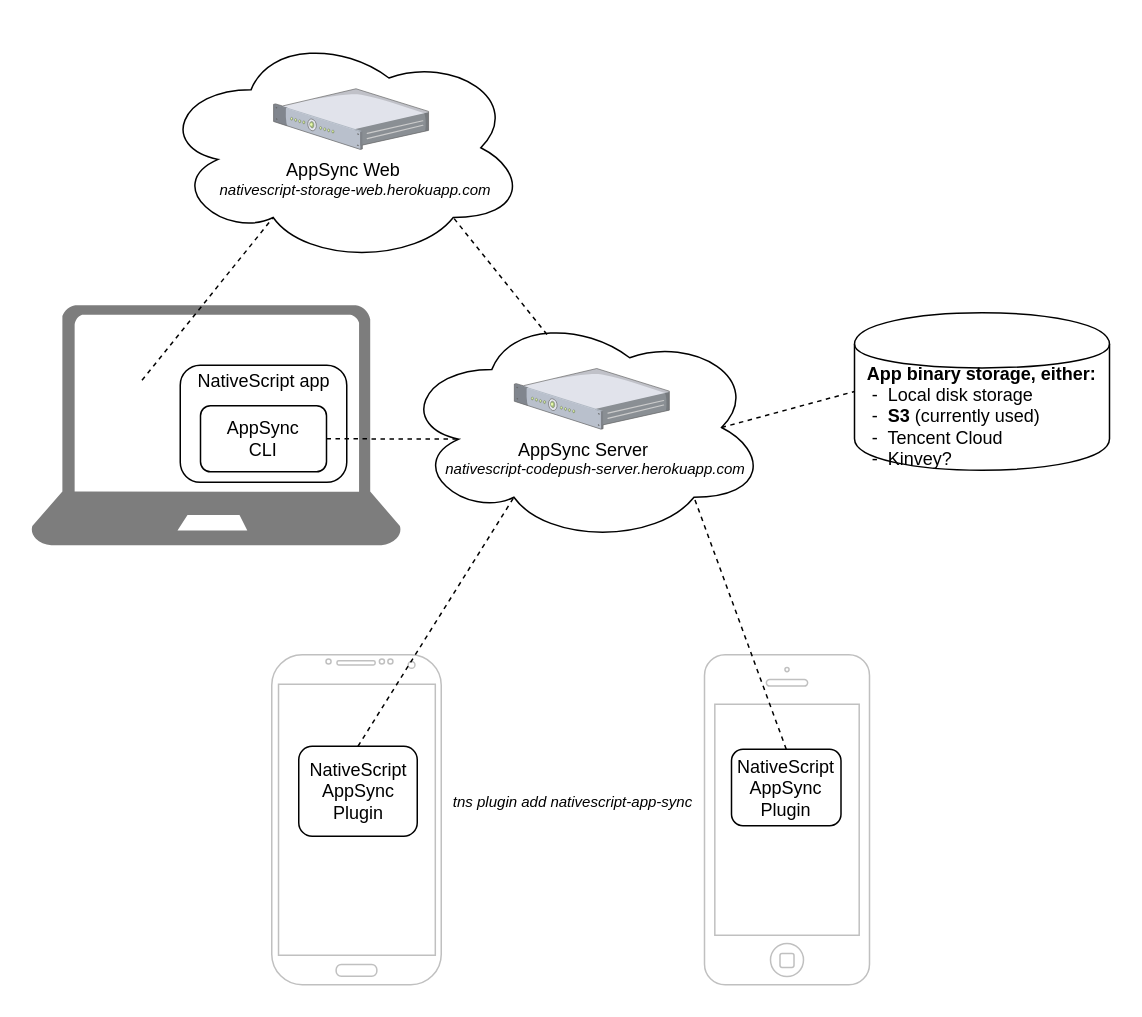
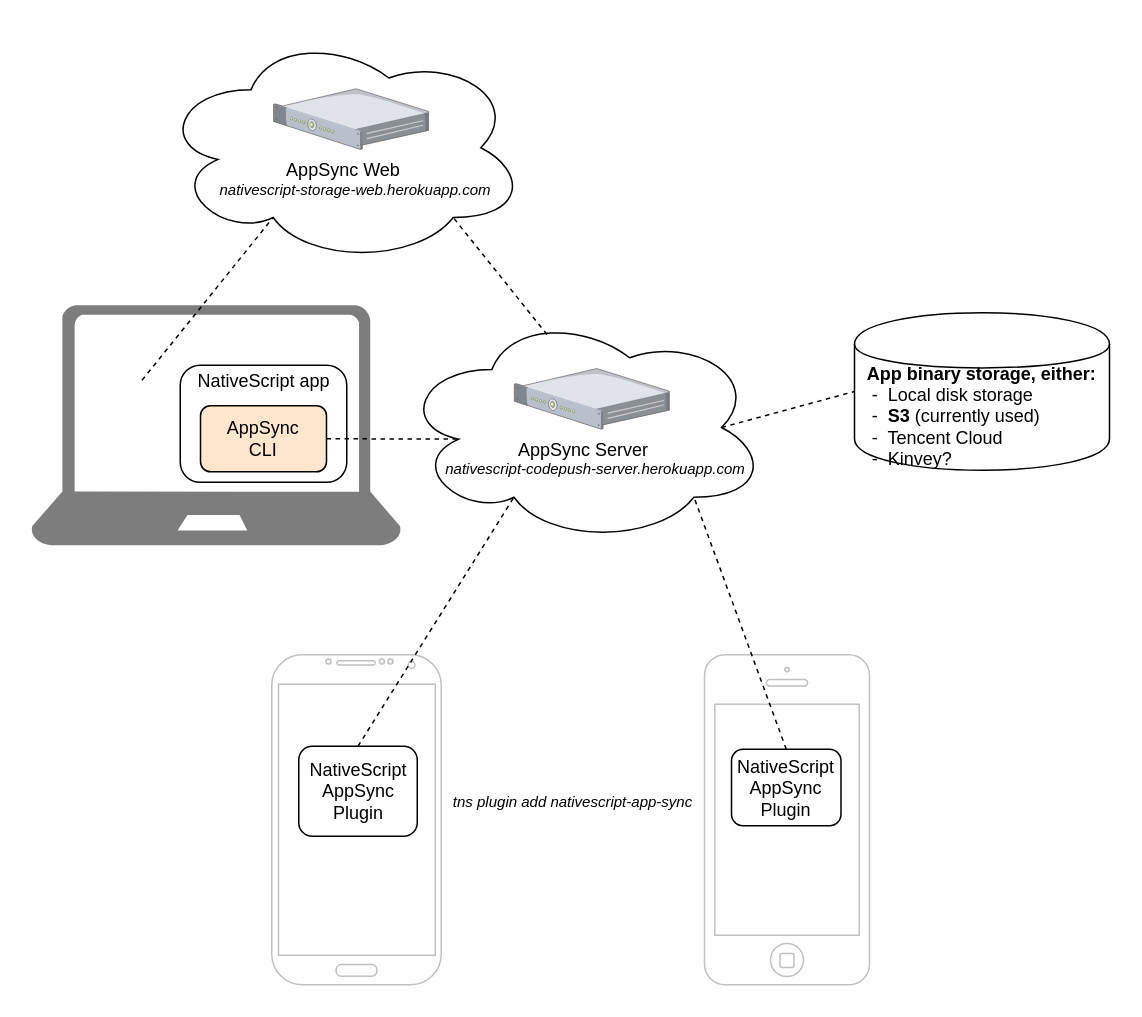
(263, 439) -> (263, 439)
